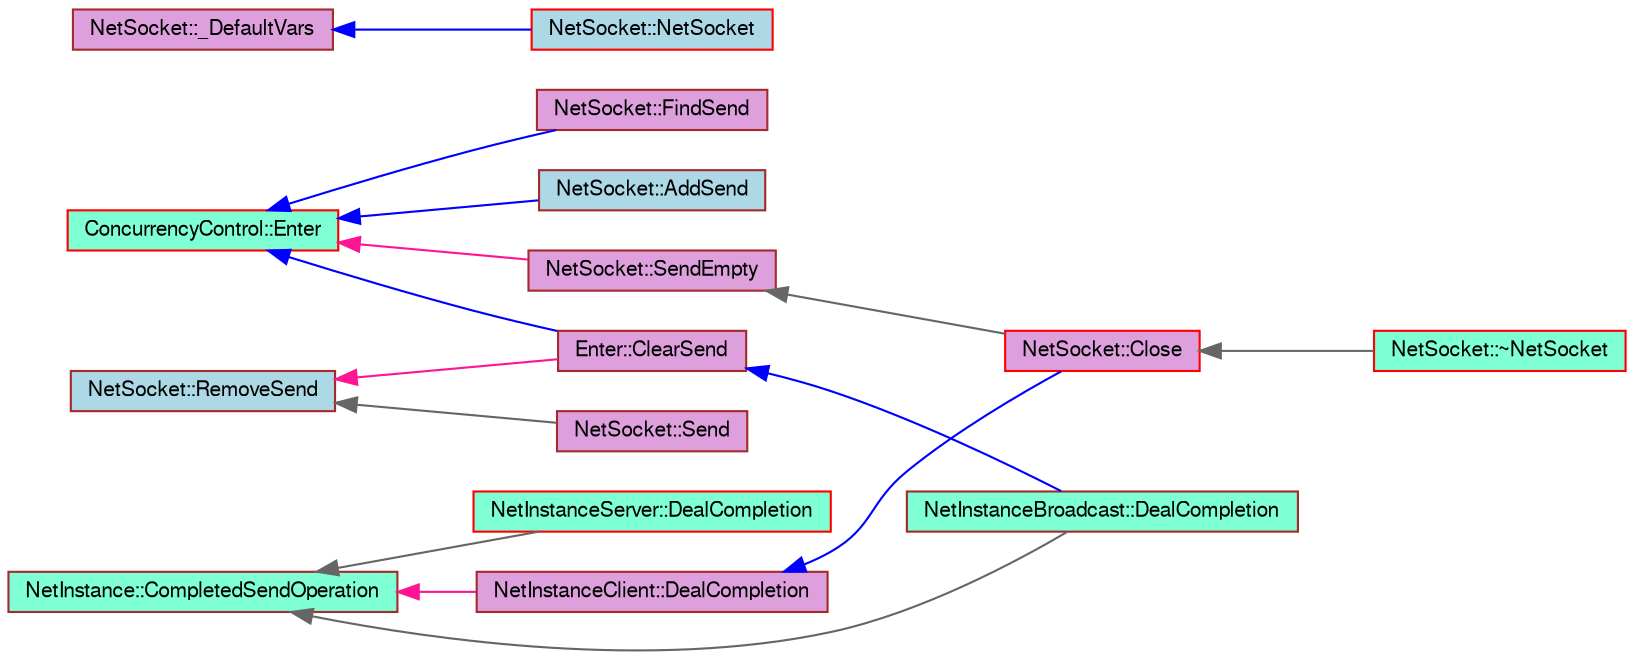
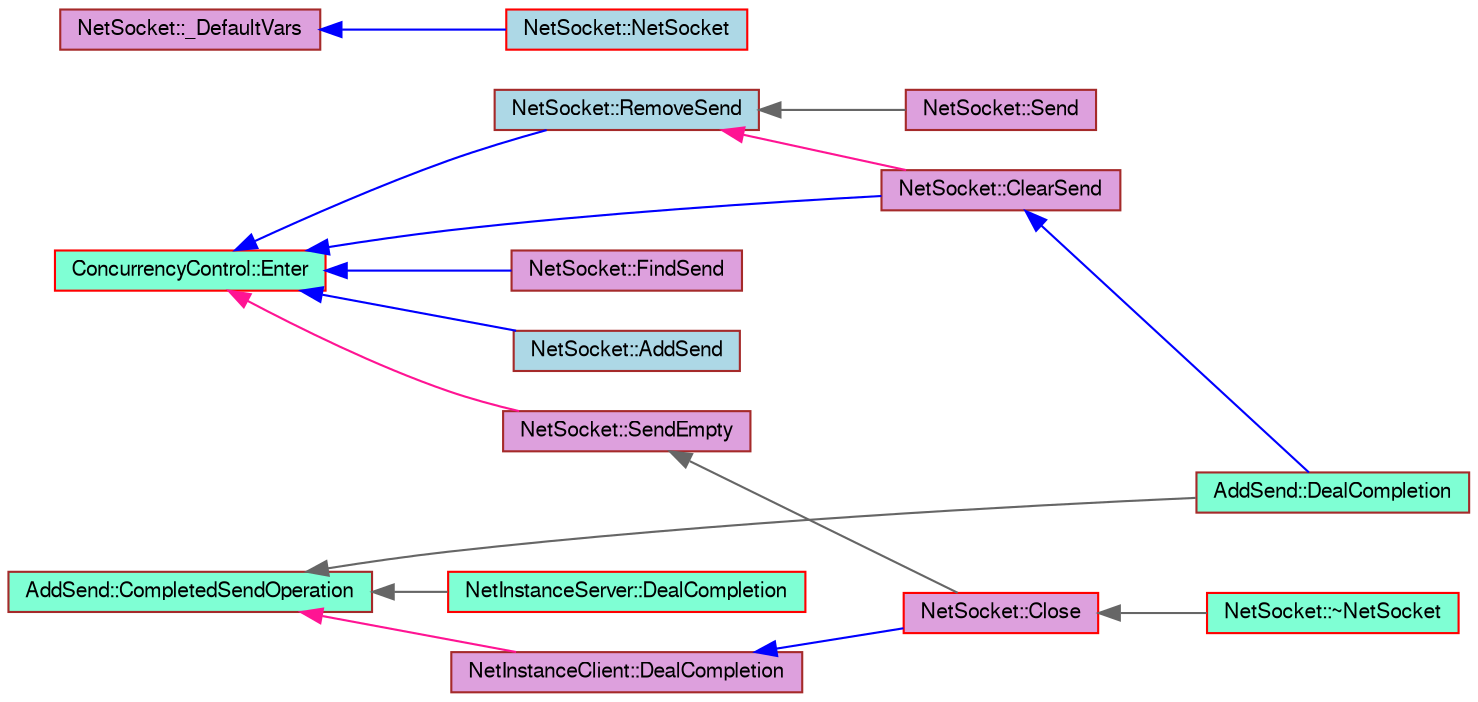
none -> (398, 179)
(652, 351) -> (1001, 190)
(1102, 512) -> (1333, 493)
(203, 592) -> (190, 592)
